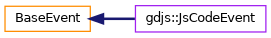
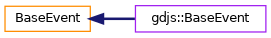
(201, 19) -> (201, 19)
